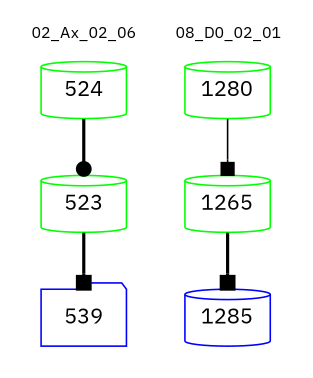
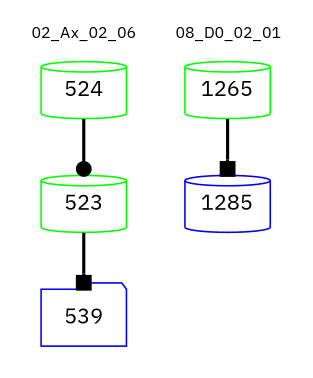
(228, 90) -> none
